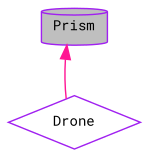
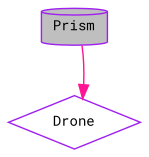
(65, 79) -> (84, 65)
